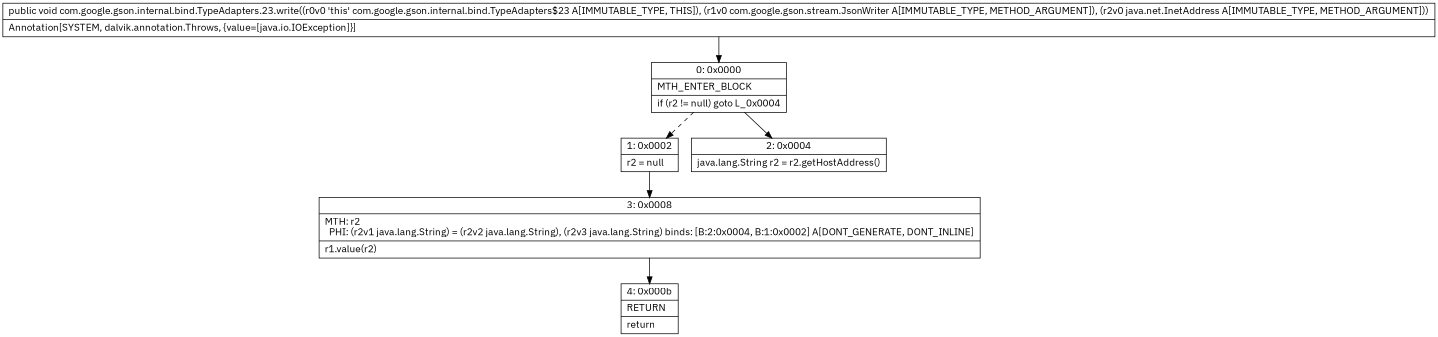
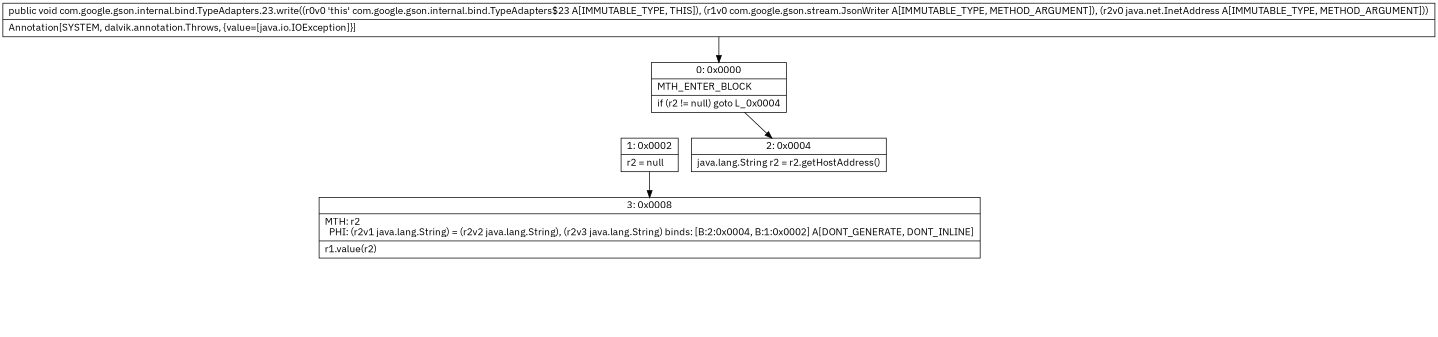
(683, 123) -> none
(650, 309) -> none
